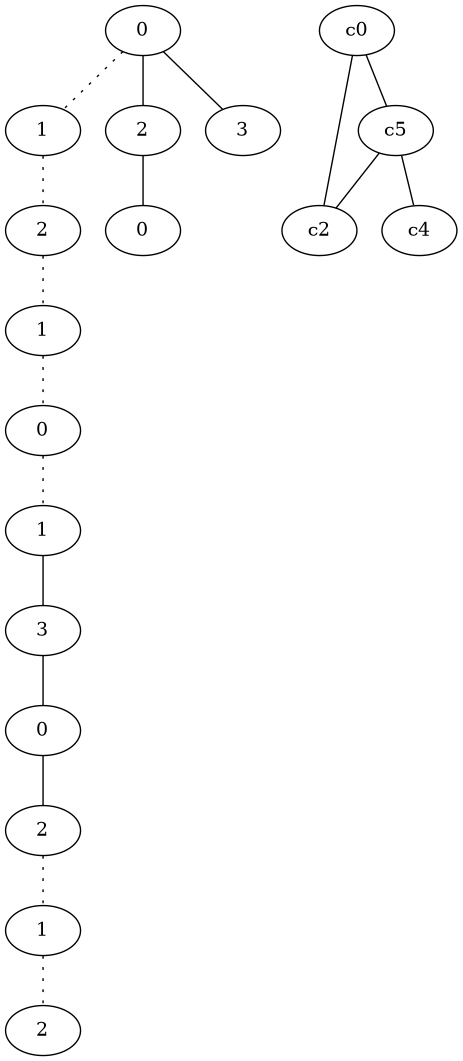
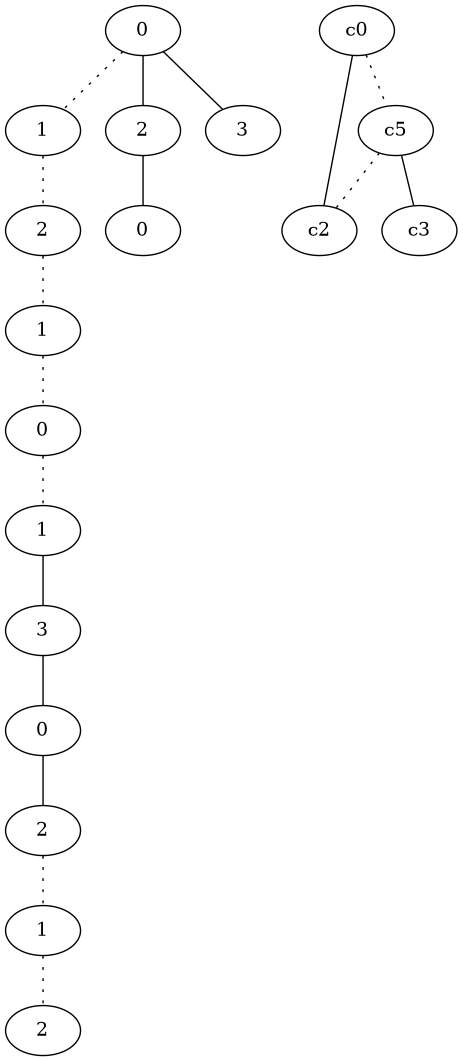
(376, 81) -> (376, 81)
(358, 181) -> (358, 181)
(419, 231) -> (419, 231)
